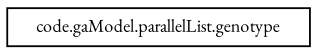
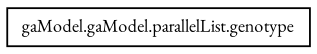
(159, 27) -> (159, 27)
